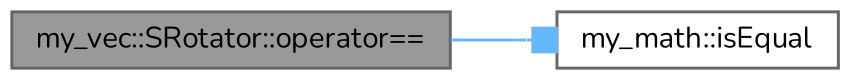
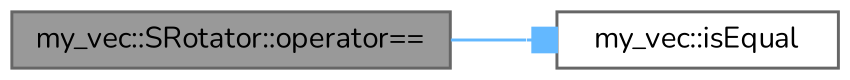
(698, 40) -> (698, 40)
